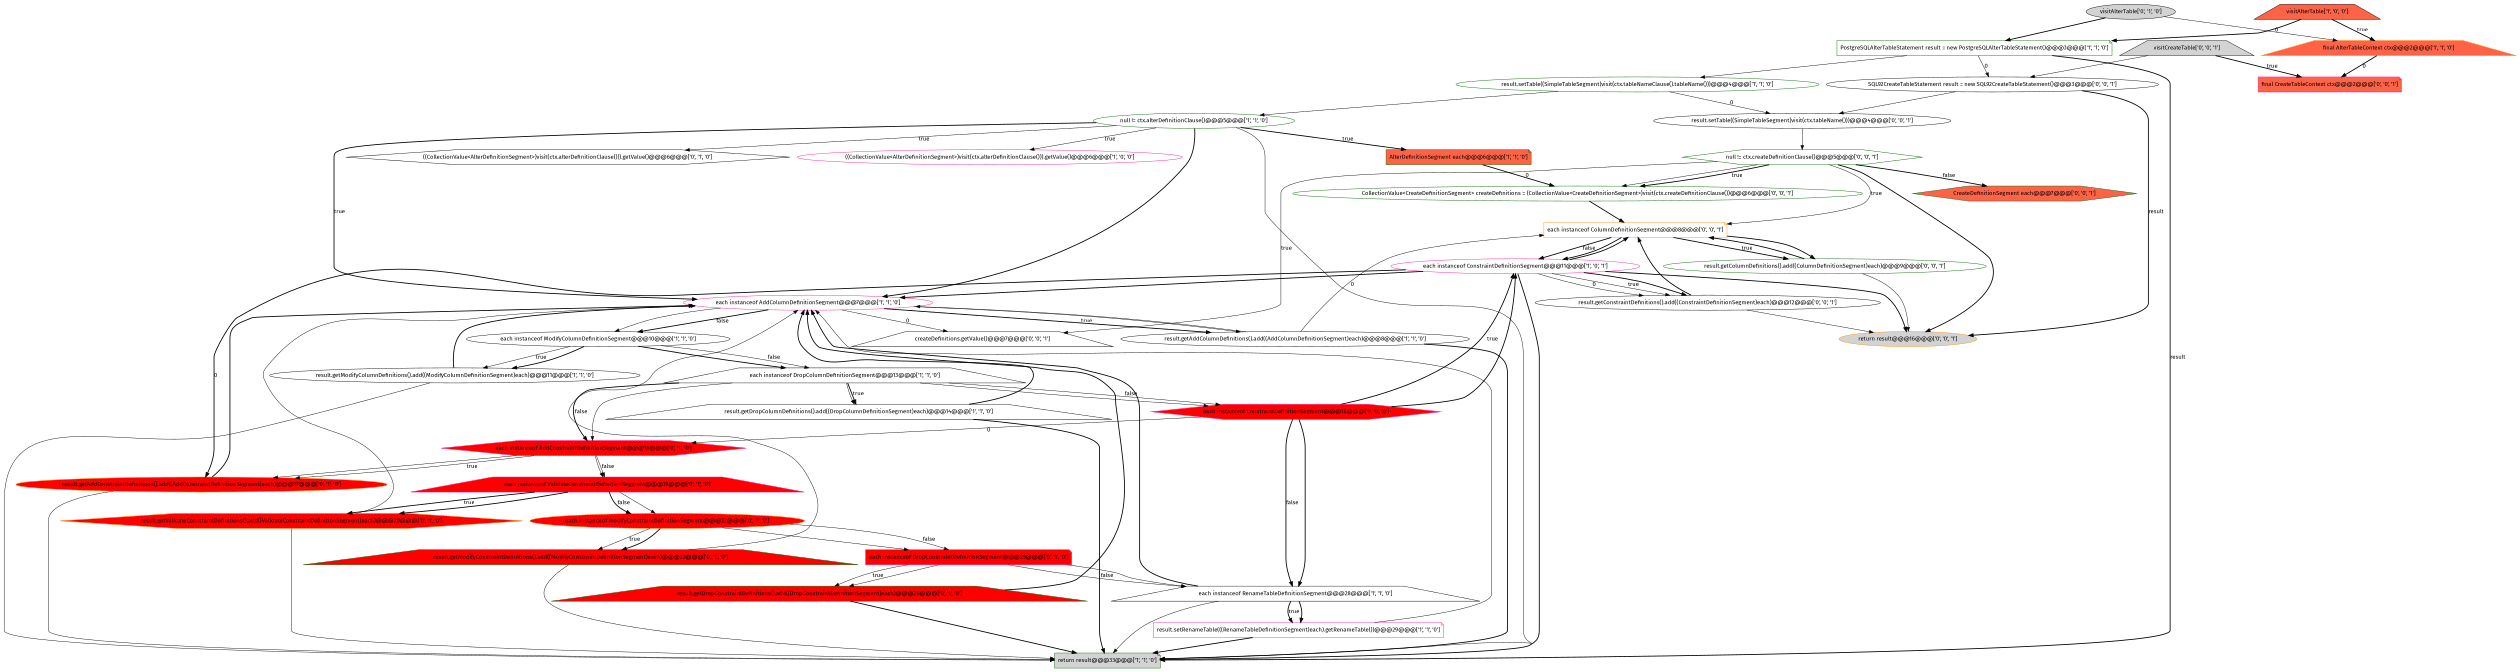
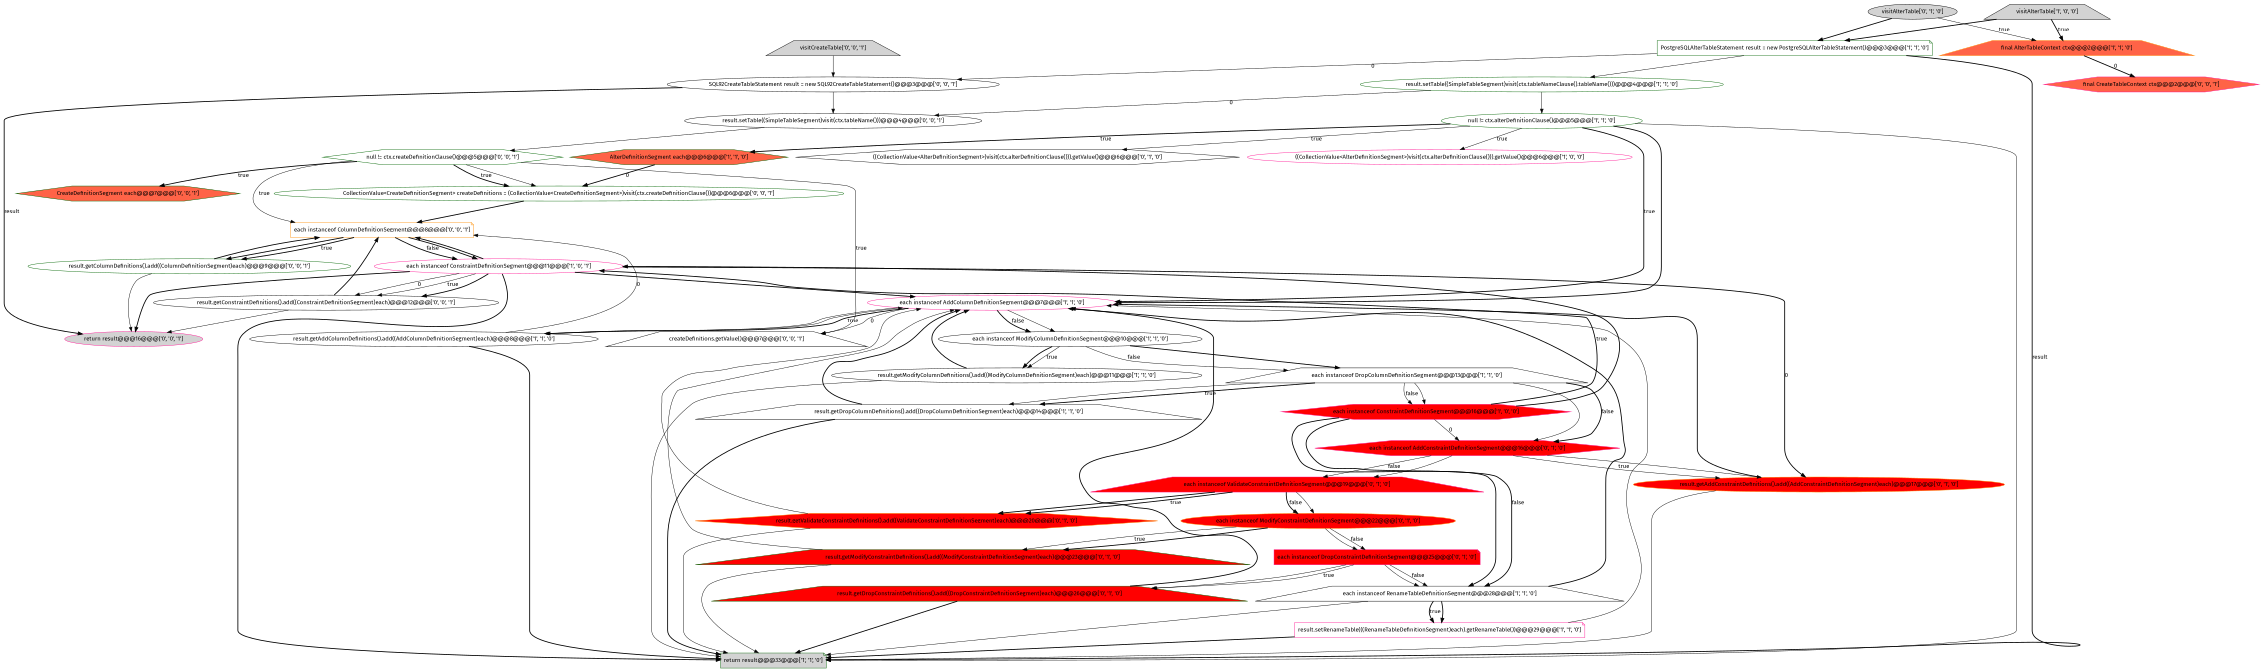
(2317, 12) -> (2047, 12)
(2277, 30) -> (2004, 30)
(2256, 66) -> none
(2330, 84) -> (2151, 84)
(1459, 157) -> (679, 157)
(1949, 175) -> (244, 175)
(1960, 235) -> none
(1908, 339) -> (134, 339)
